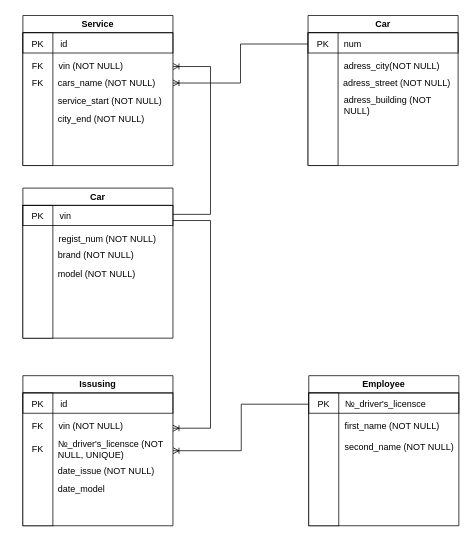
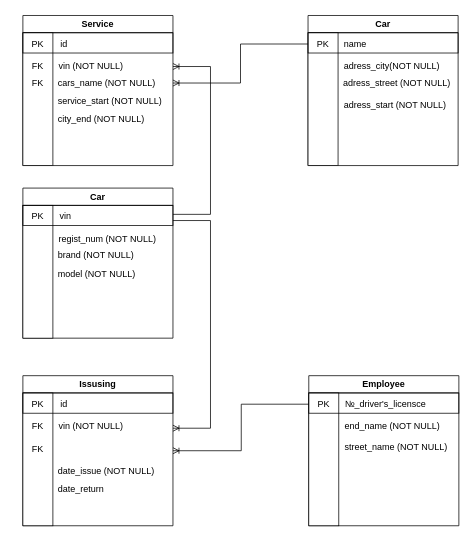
(351, 44) -> (354, 44)
(401, 105) -> (399, 105)
(394, 426) -> (390, 426)
(398, 447) -> (398, 447)
(112, 449) -> none
(82, 489) -> (86, 489)
